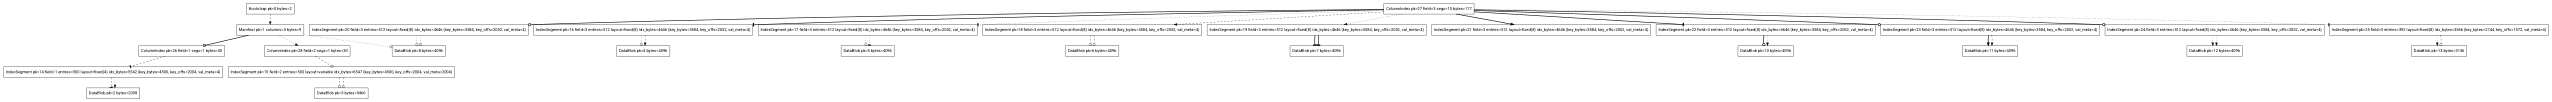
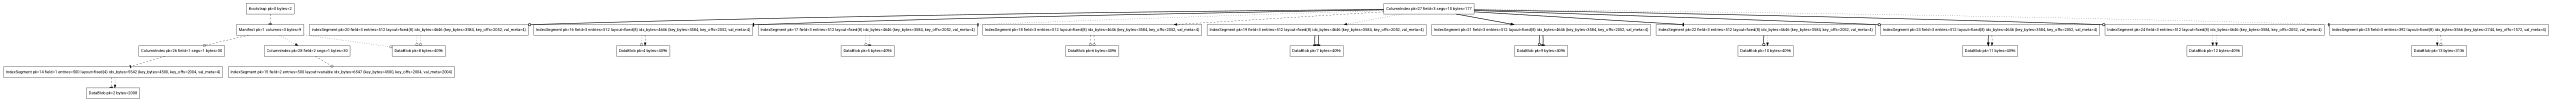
(270, 18) -> (270, 19)
(227, 40) -> (227, 40)
none -> (1541, 51)
(341, 93) -> none
